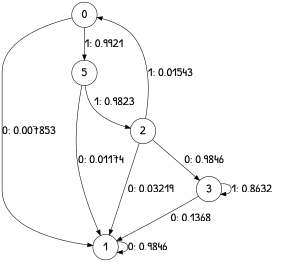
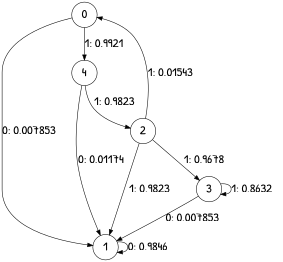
(84, 73) -> (84, 73)
(208, 160) -> (208, 160)
(154, 189) -> (154, 189)
(195, 218) -> (195, 218)
